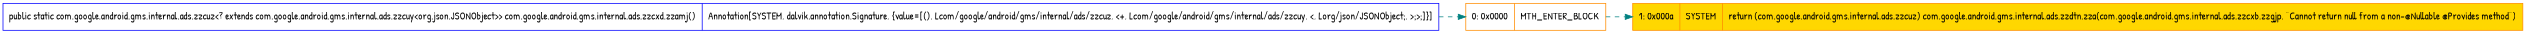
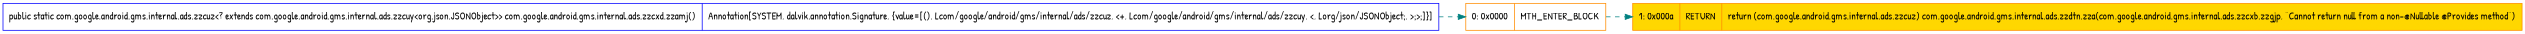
(1701, 16) -> (1701, 16)
